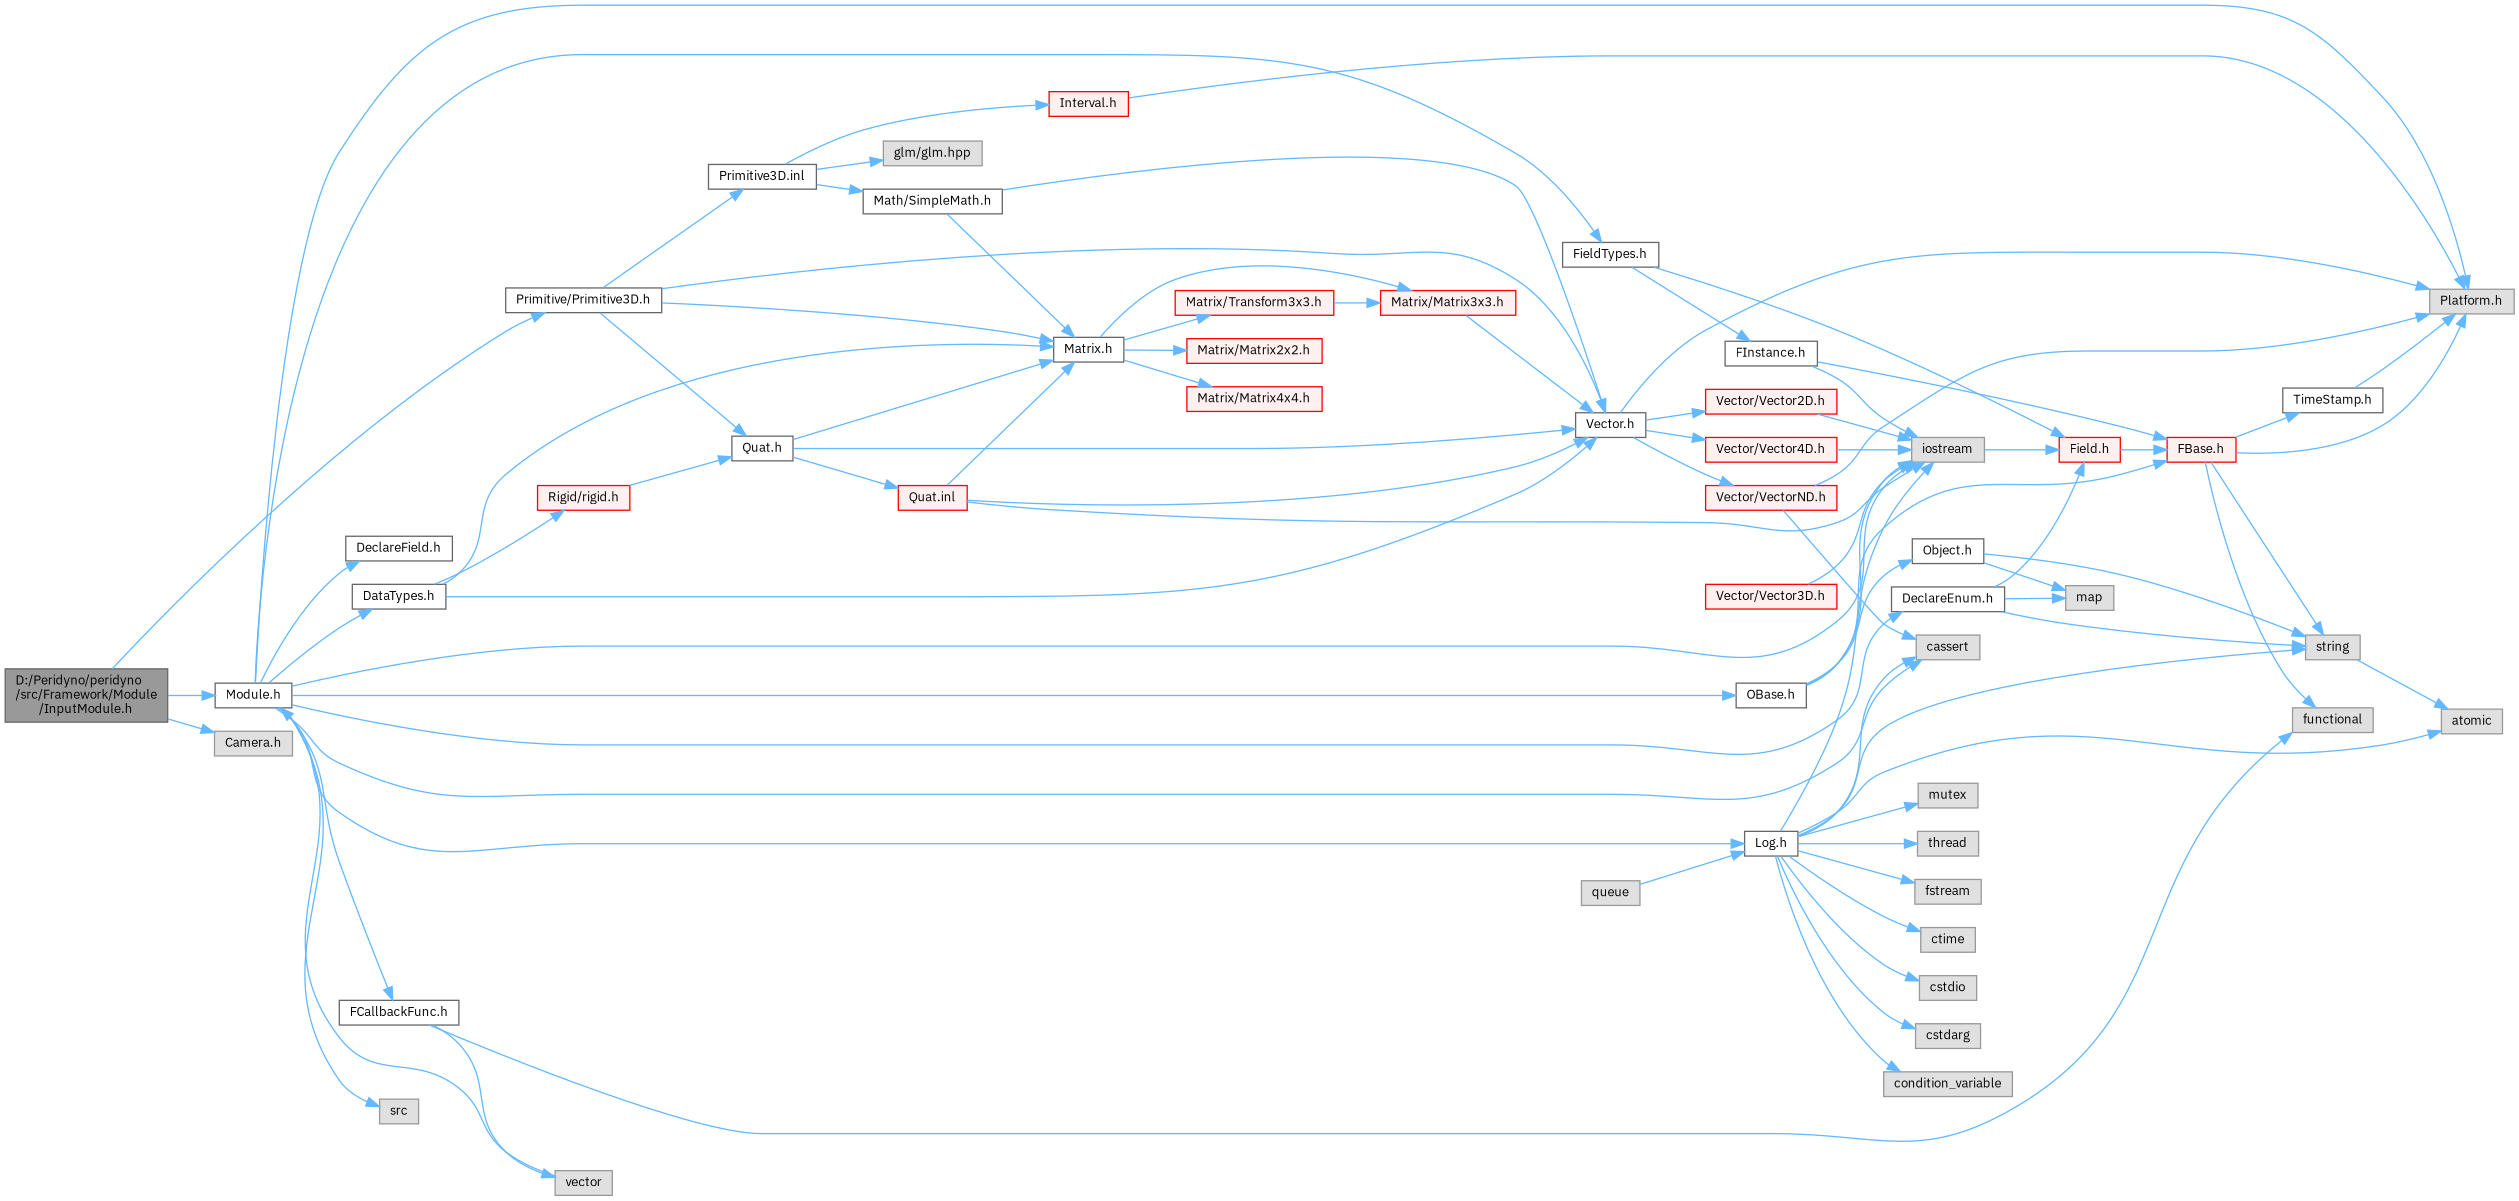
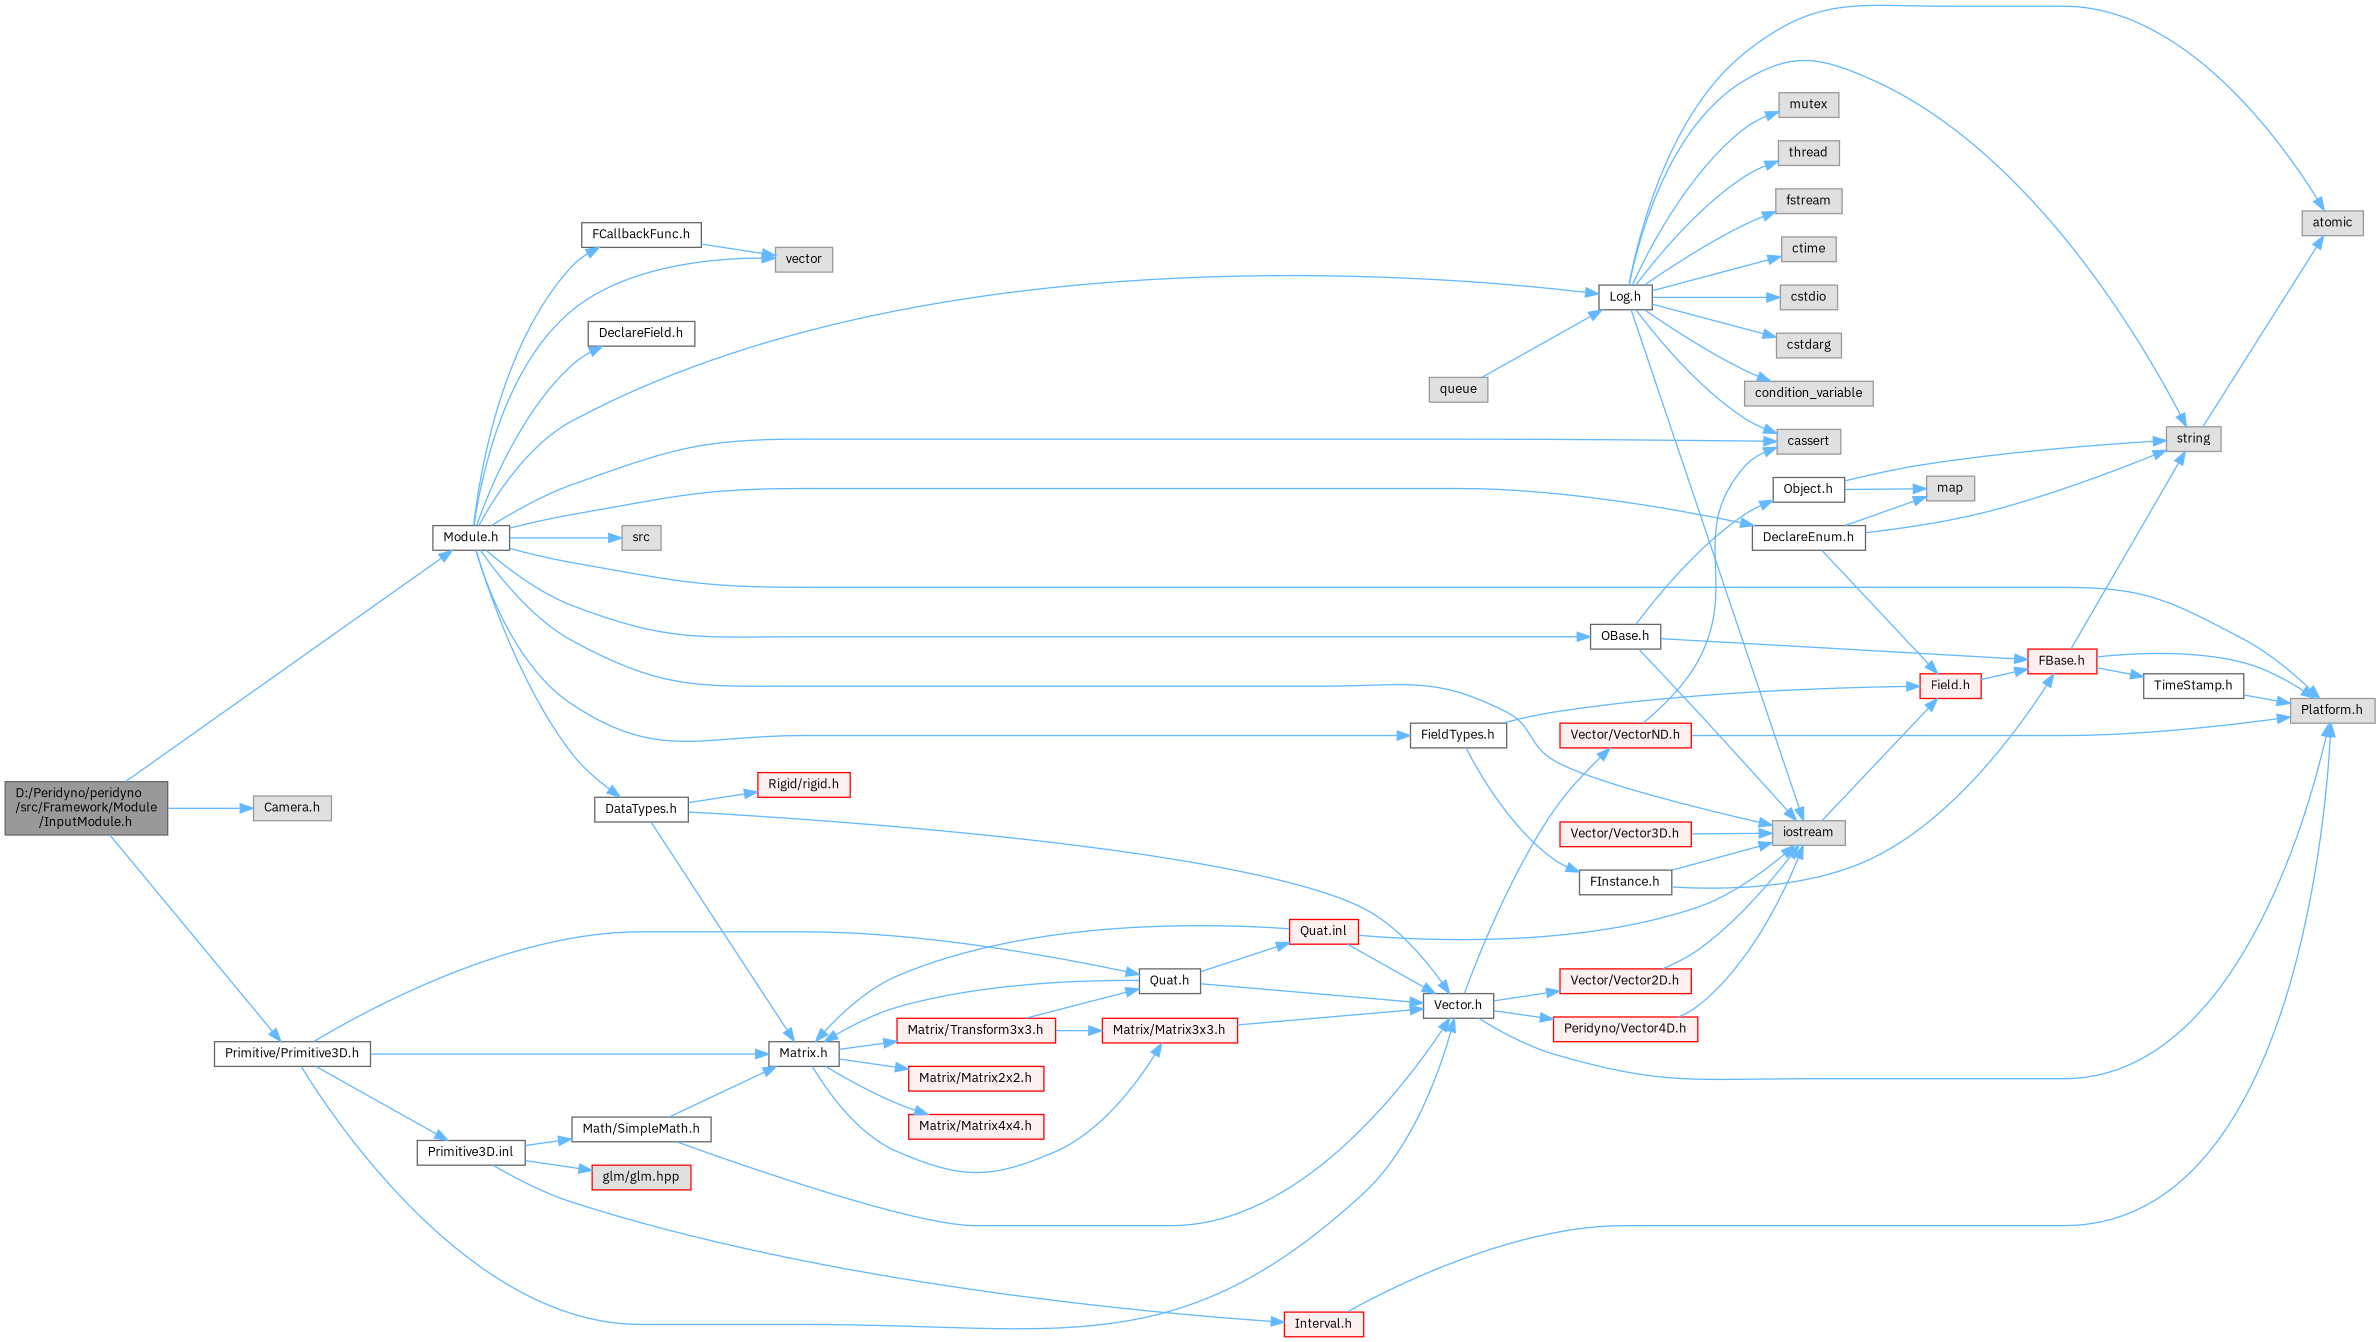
(933, 153) -> (642, 1178)
(1771, 450) -> (1626, 1029)
(674, 473) -> (1076, 1005)
(2333, 720) -> none
(323, 1009) -> (558, 325)
